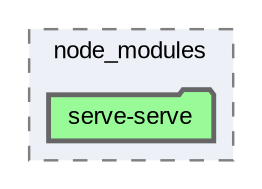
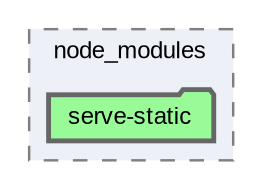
(131, 118) -> (131, 118)
